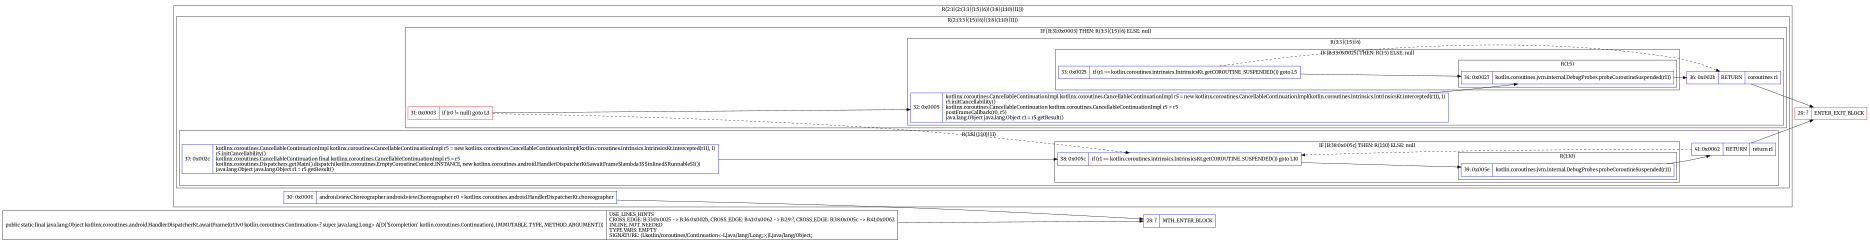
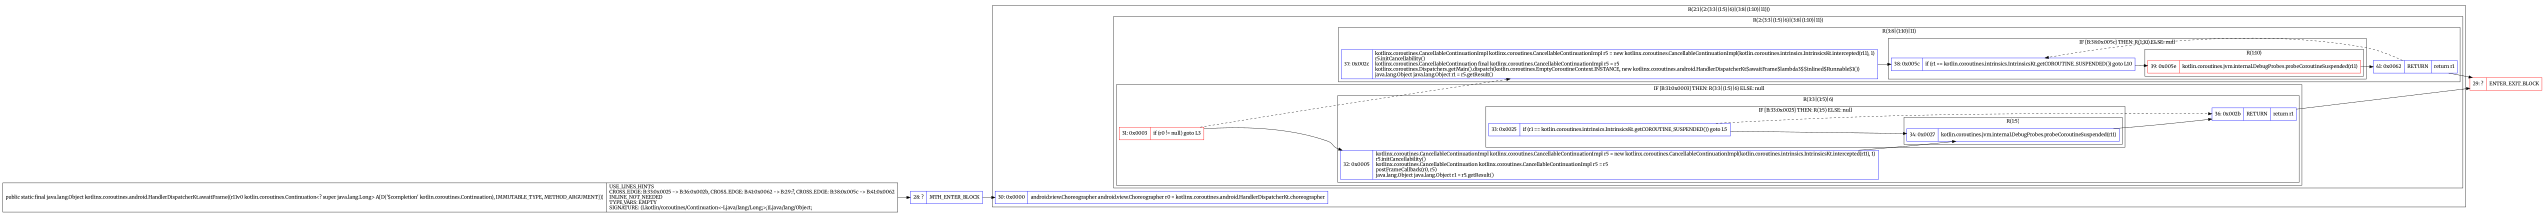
(1763, 77) -> (2283, 114)
(810, 124) -> (1353, 103)
(1568, 170) -> (2254, 67)
(813, 205) -> (987, 197)
